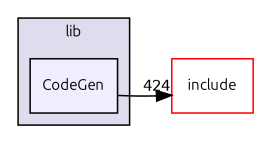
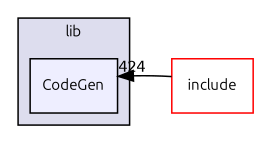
(139, 96) -> (153, 76)
